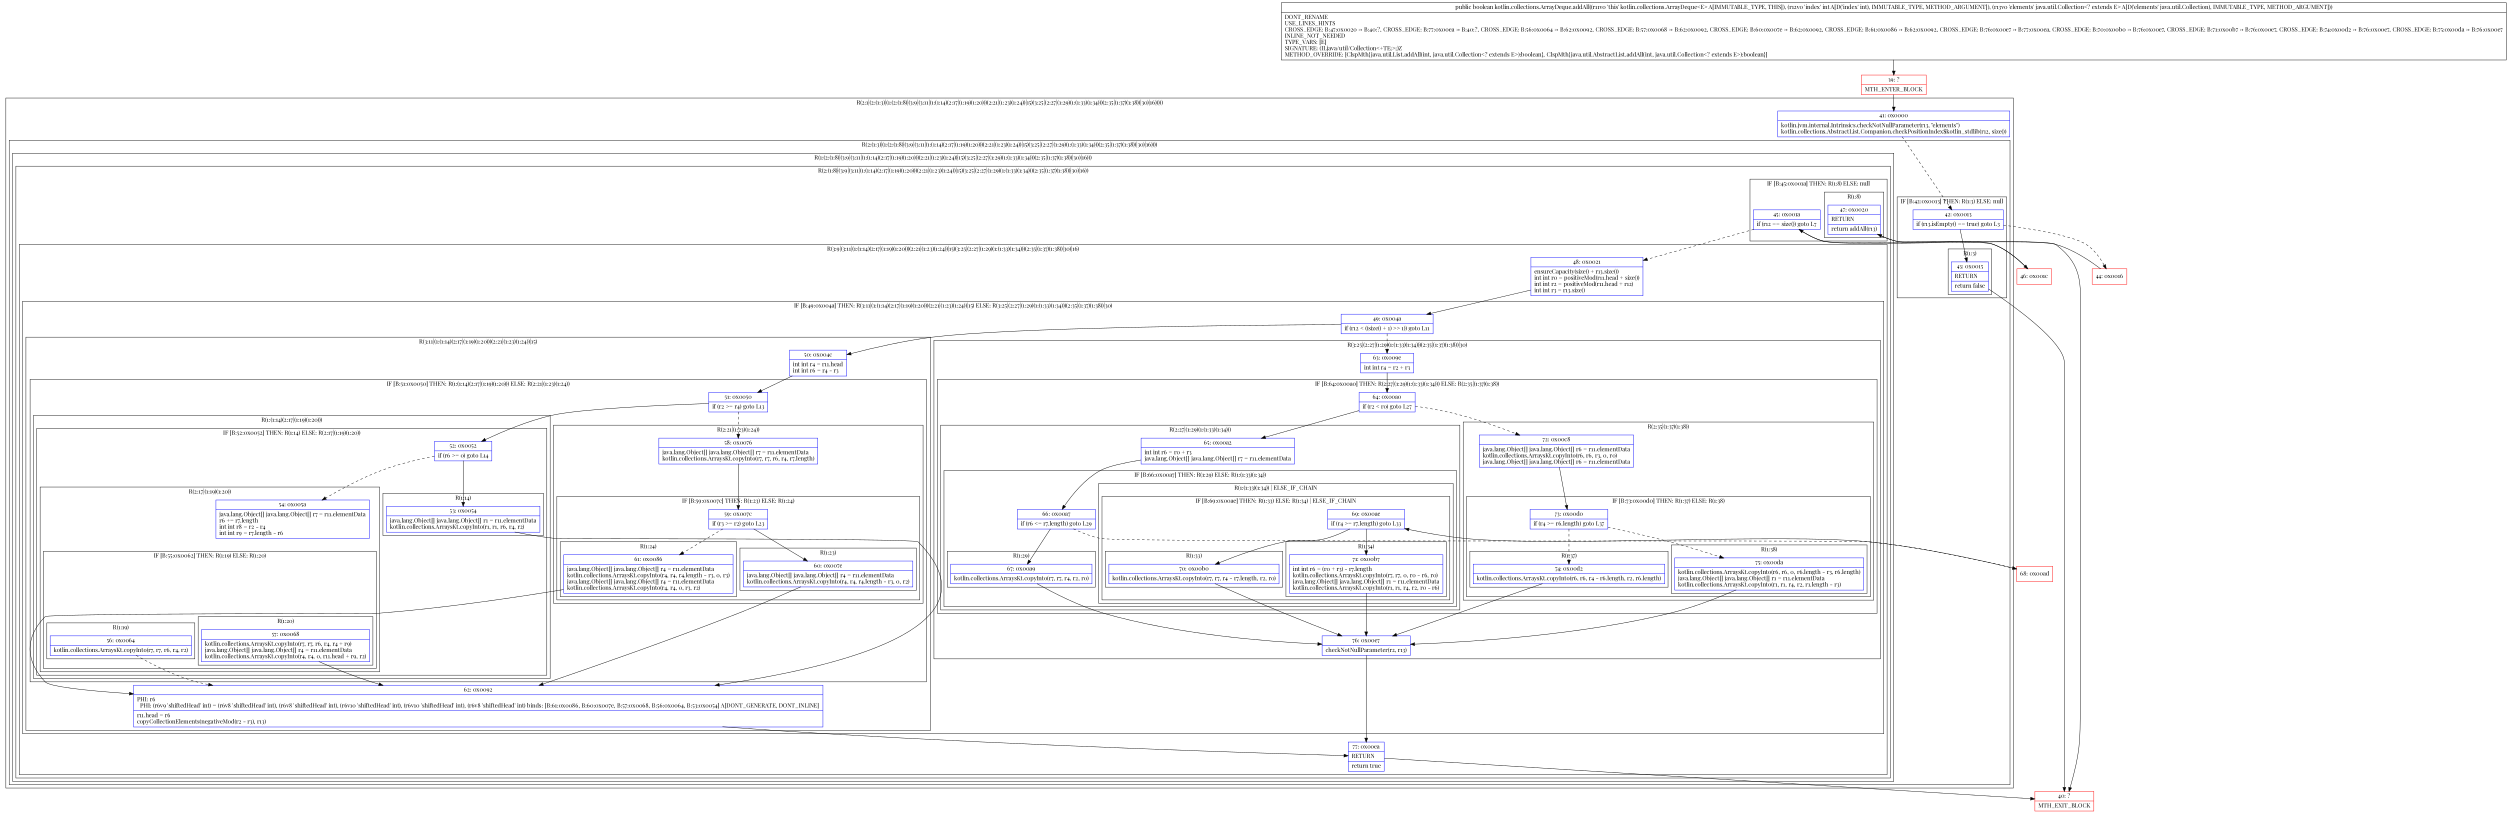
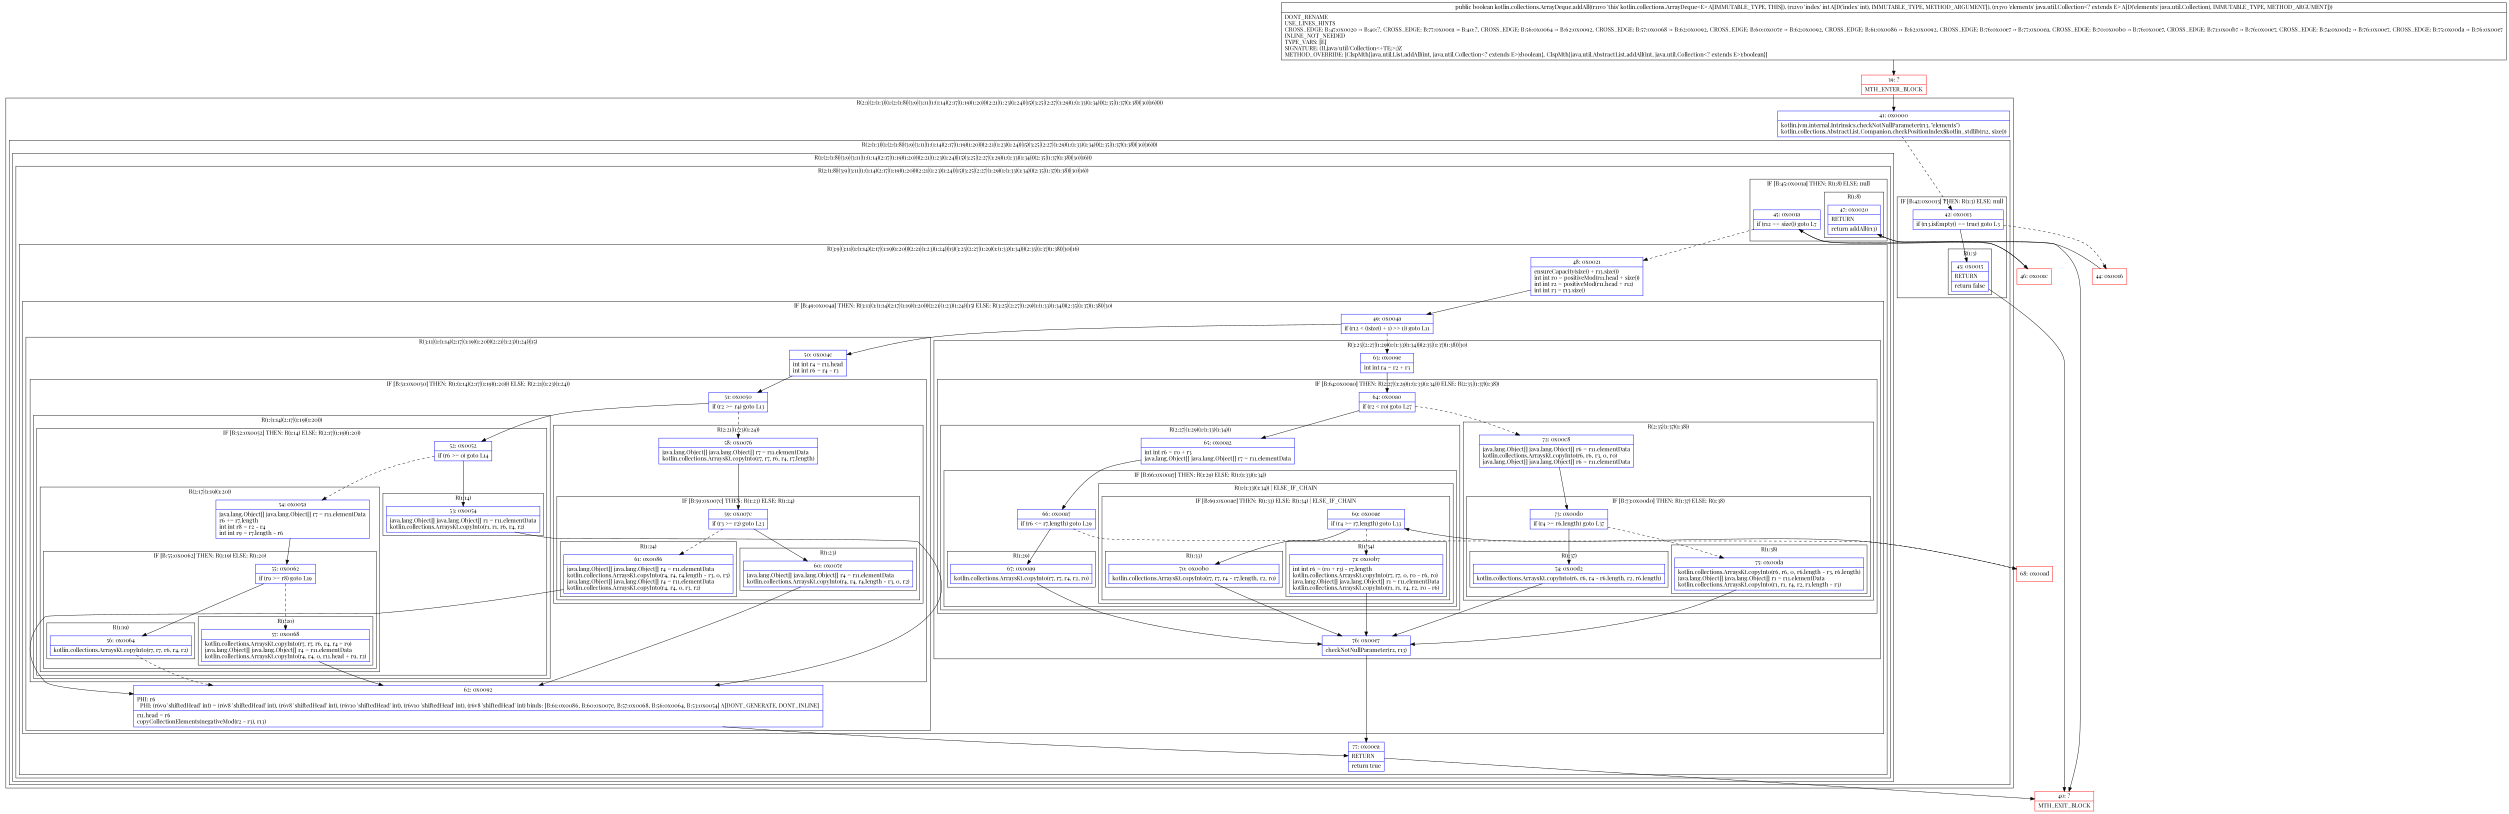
(1366, 538) -> (1366, 538)
(1569, 544) -> (1569, 544)
none -> (286, 574)
